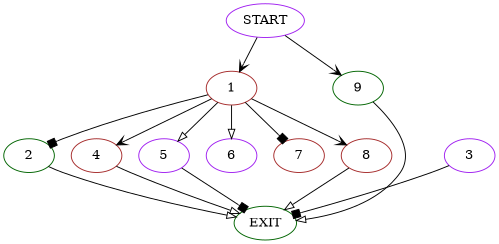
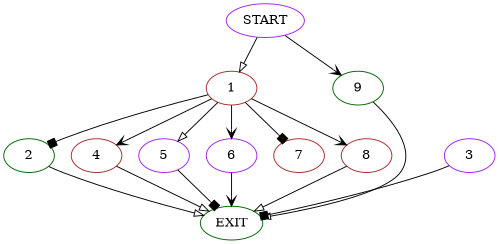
(250, 50) -> (250, 50)
(232, 117) -> (232, 117)
none -> (232, 185)
